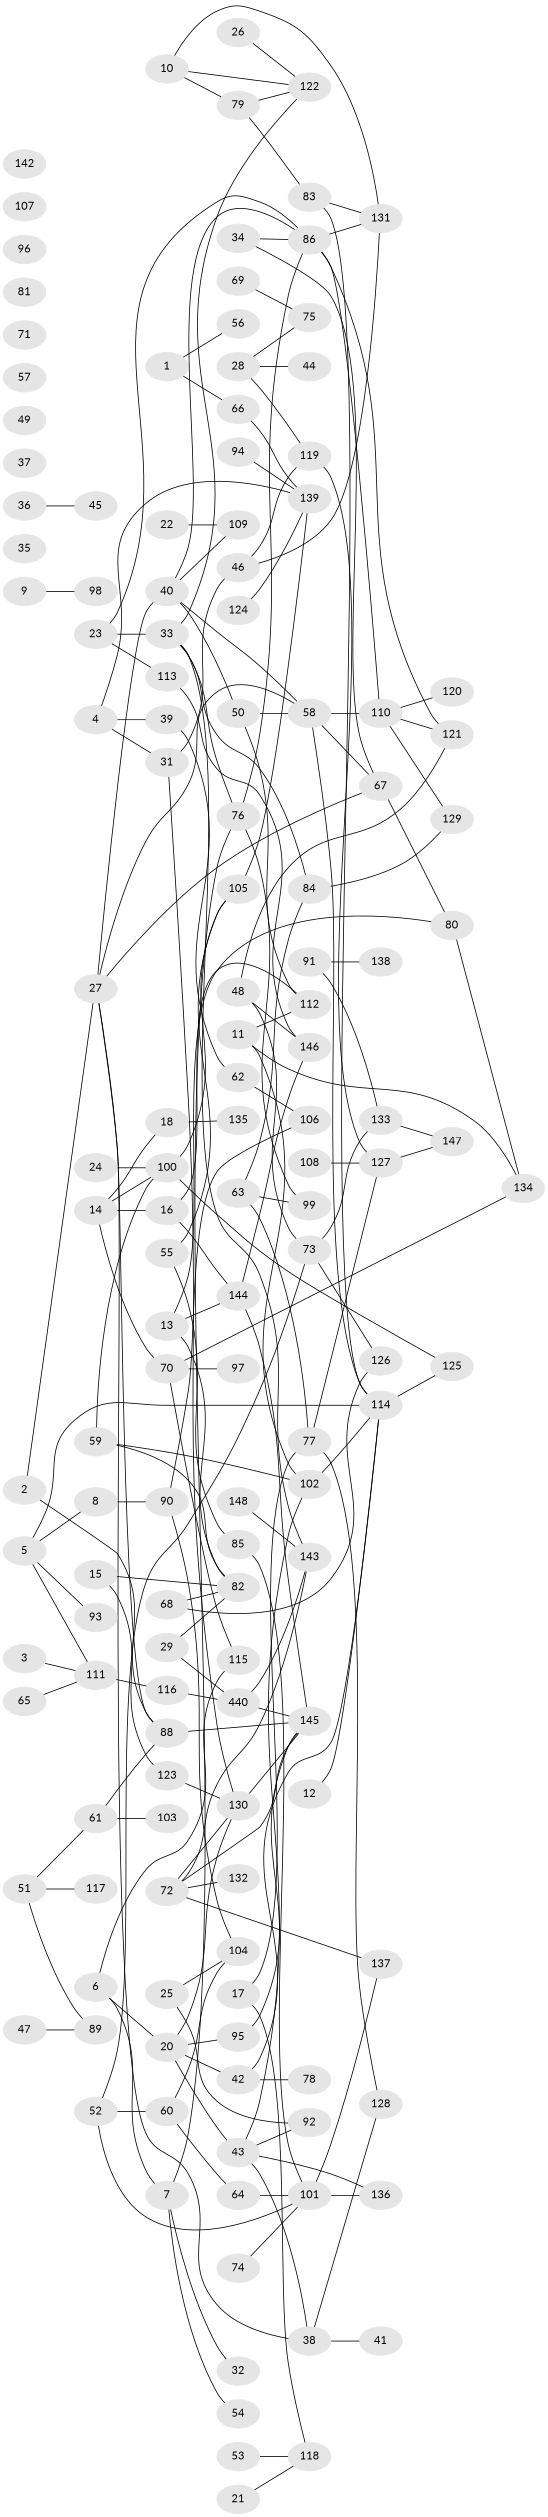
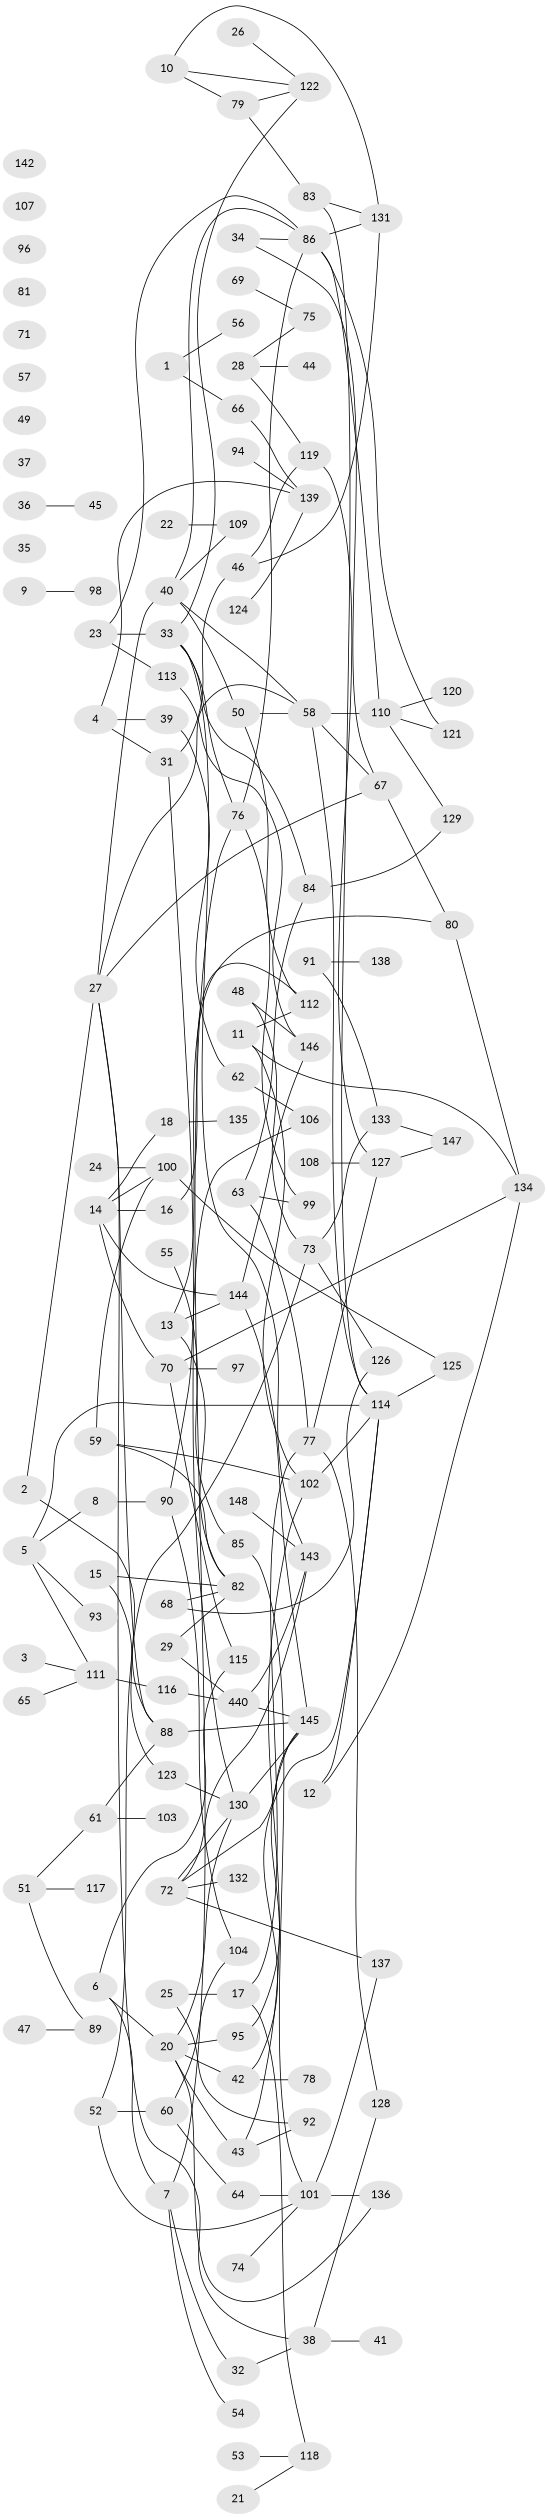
(322, 843) -> none
(238, 889) -> none
(204, 1253) -> (149, 1277)
none -> (443, 1502)
(208, 1970) -> (203, 1994)
(312, 2168) -> (206, 2271)
(288, 2242) -> (274, 2356)
